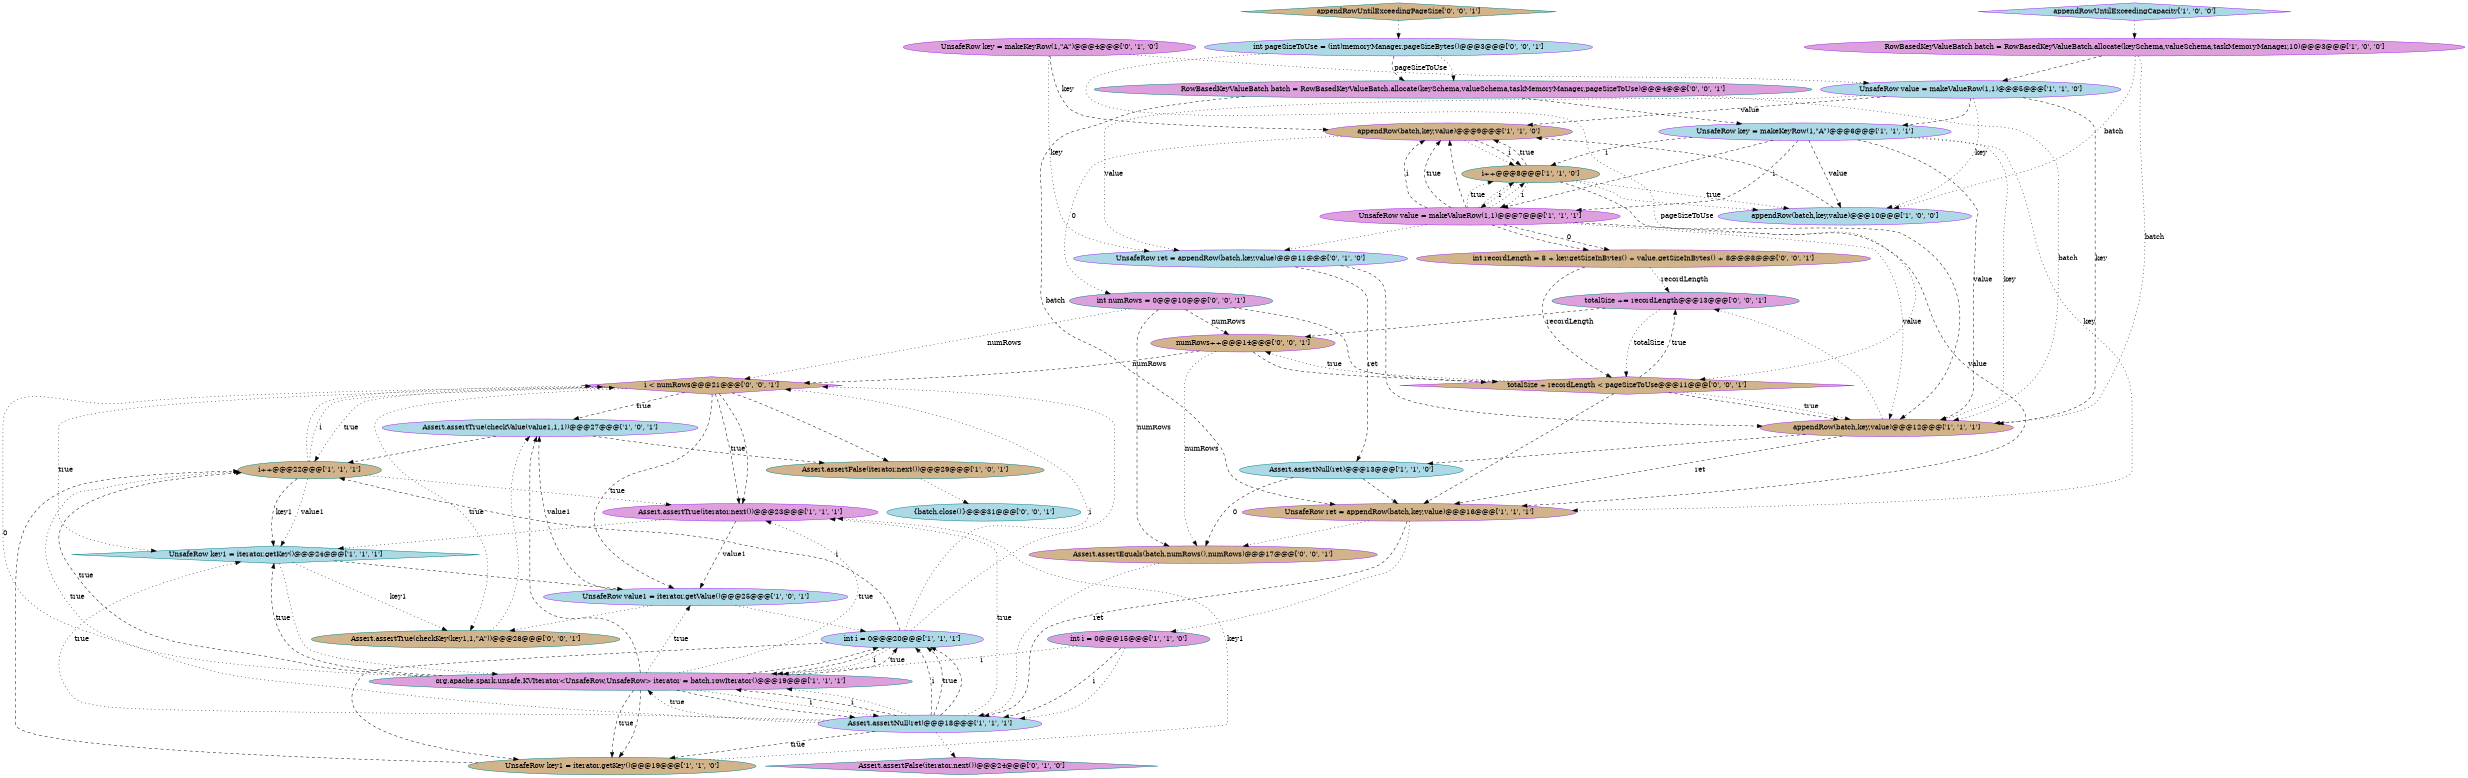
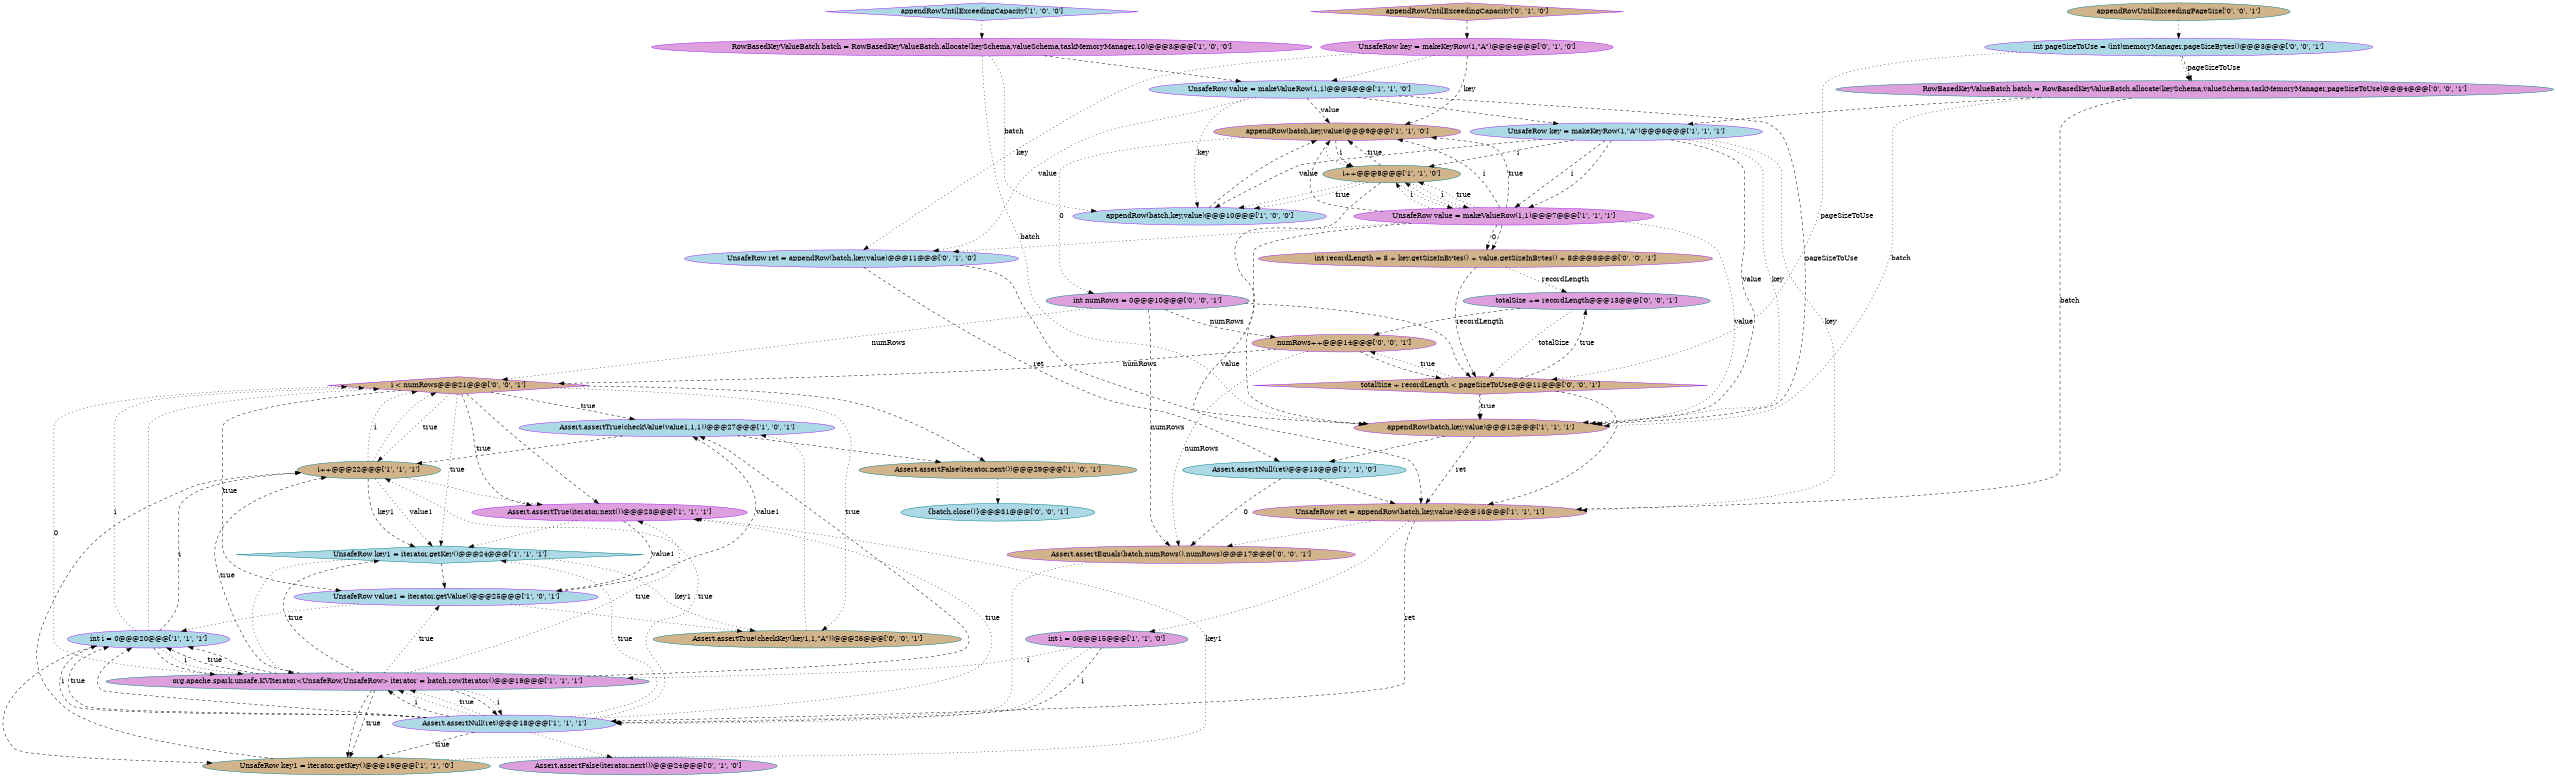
(1399, 12) -> (2179, 12)
none -> (1467, 12)
(2101, 259) -> (1831, 259)
(1815, 347) -> none
(962, 766) -> (638, 766)
